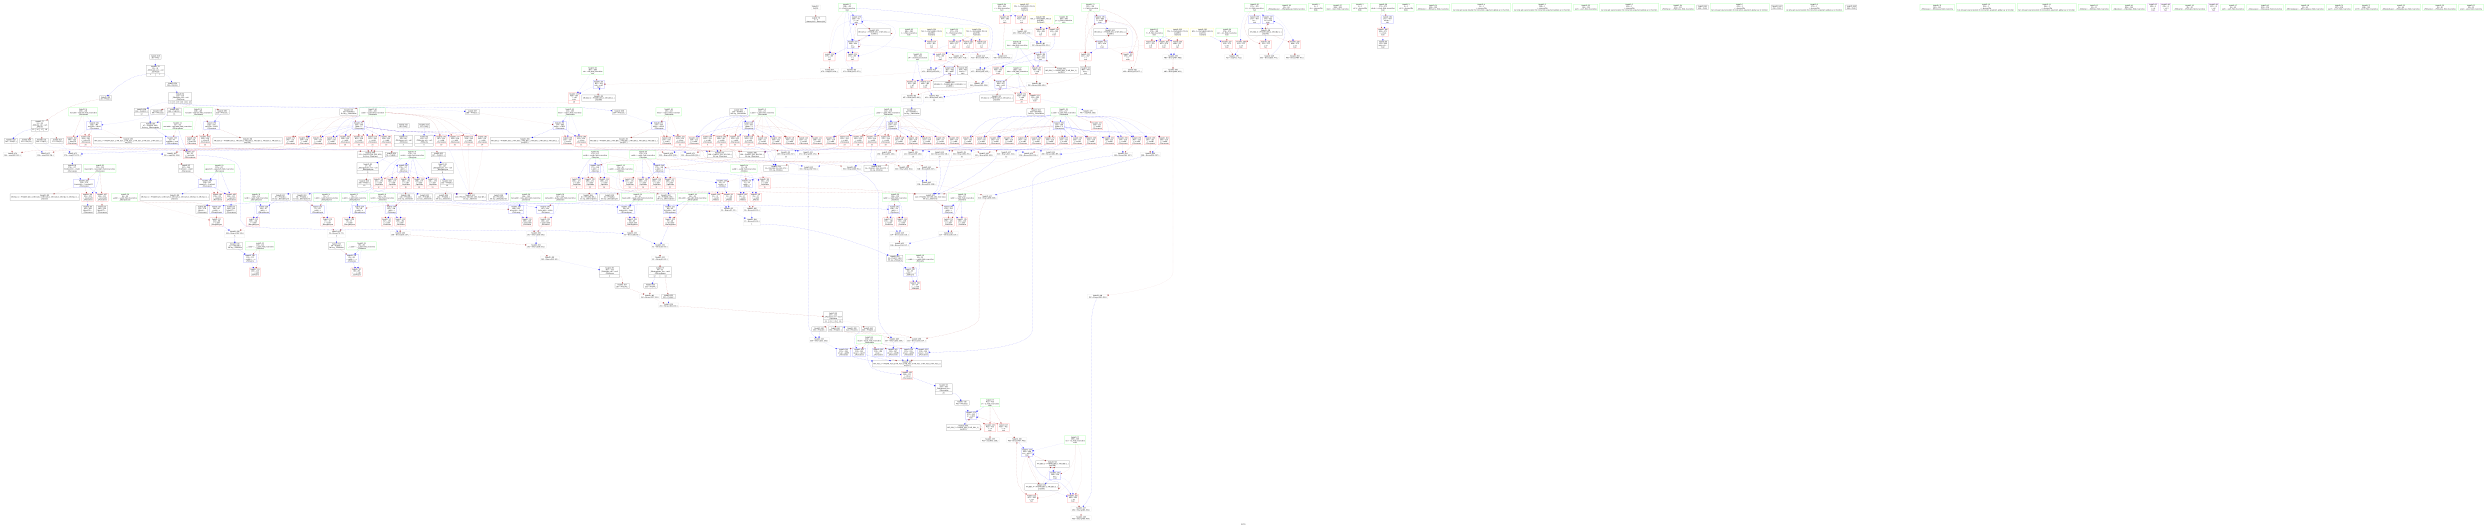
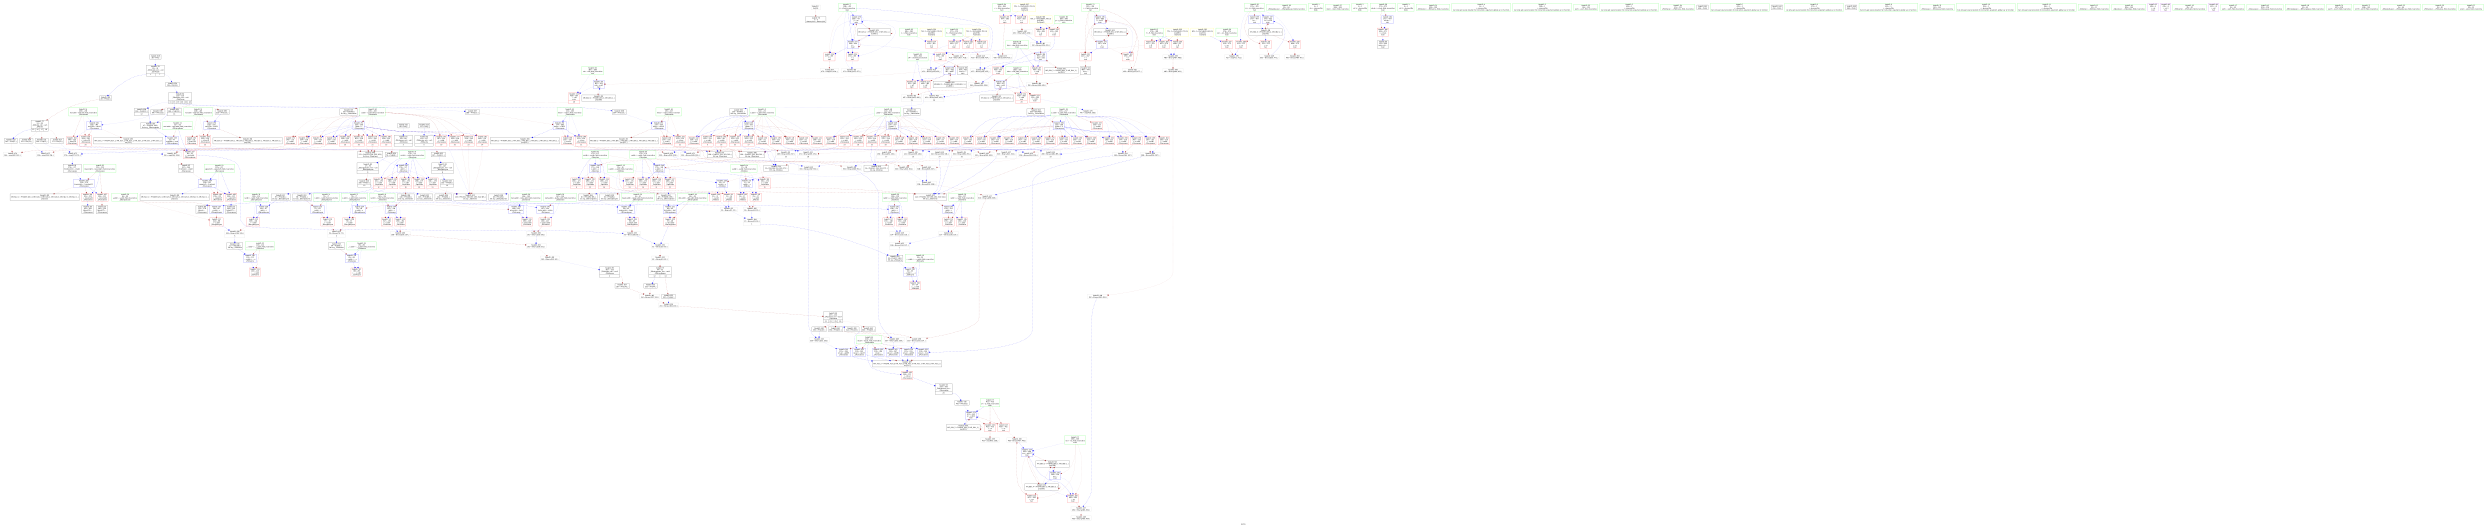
none -> (1888, 7)
